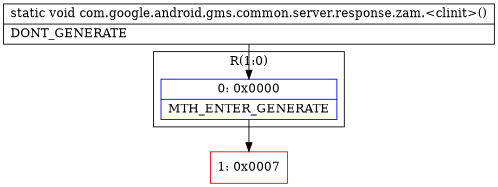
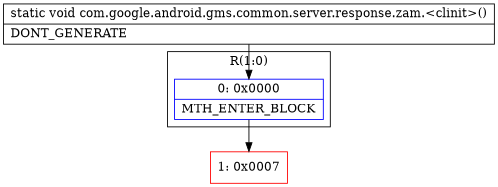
(249, 109) -> (249, 109)
